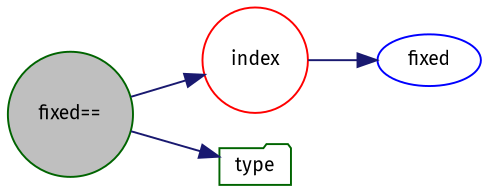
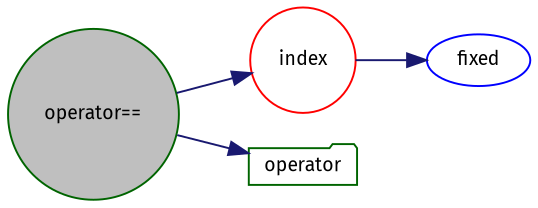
(70, 114) -> (93, 114)
(255, 167) -> (303, 167)
